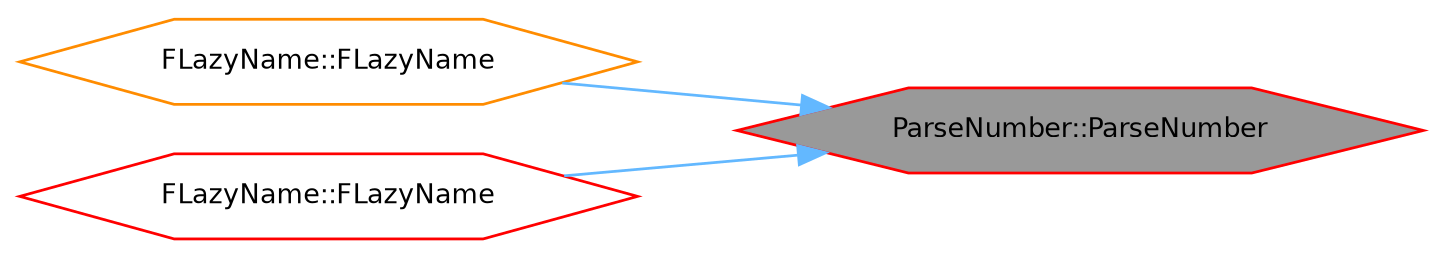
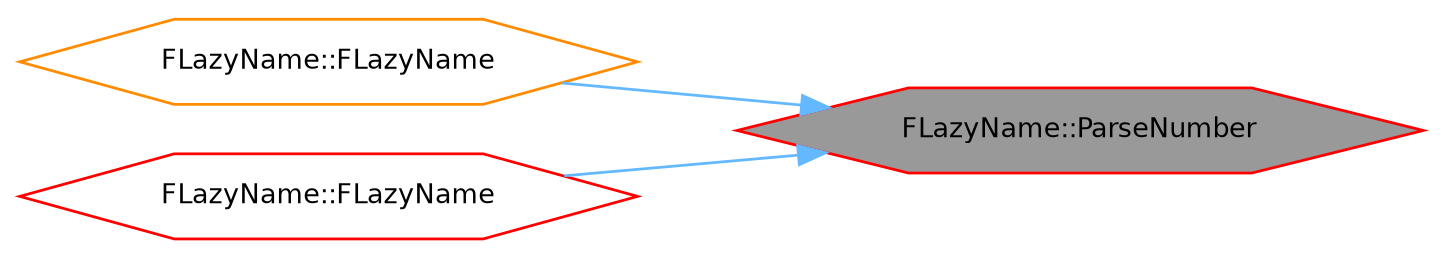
(1080, 130) -> (1080, 130)
